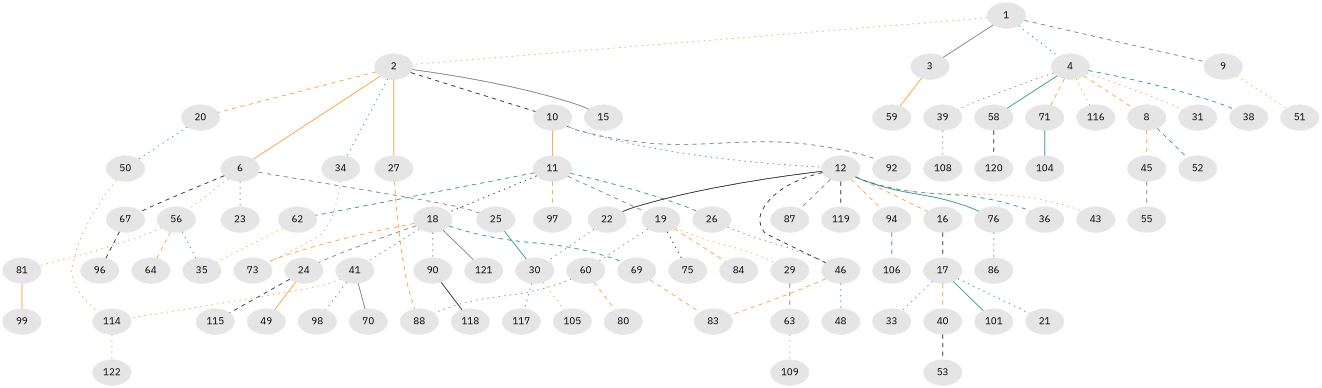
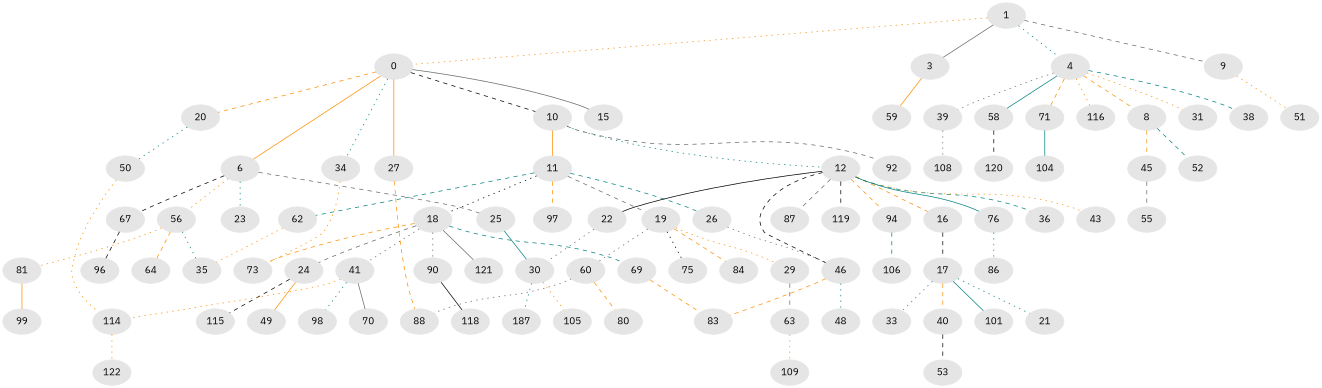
(394, 67) -> (394, 67)
(521, 322) -> (521, 322)
